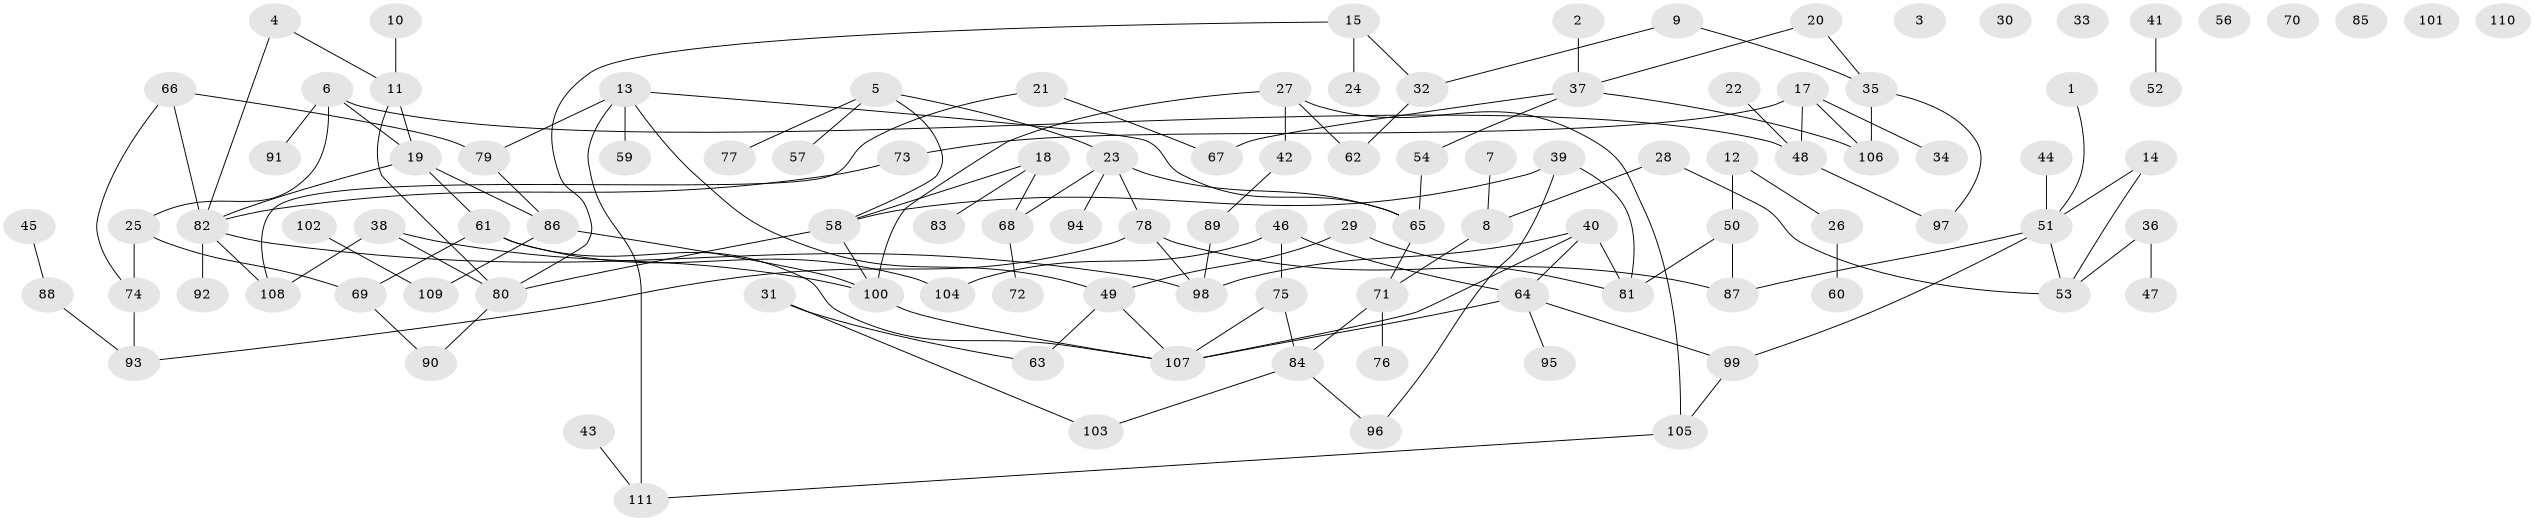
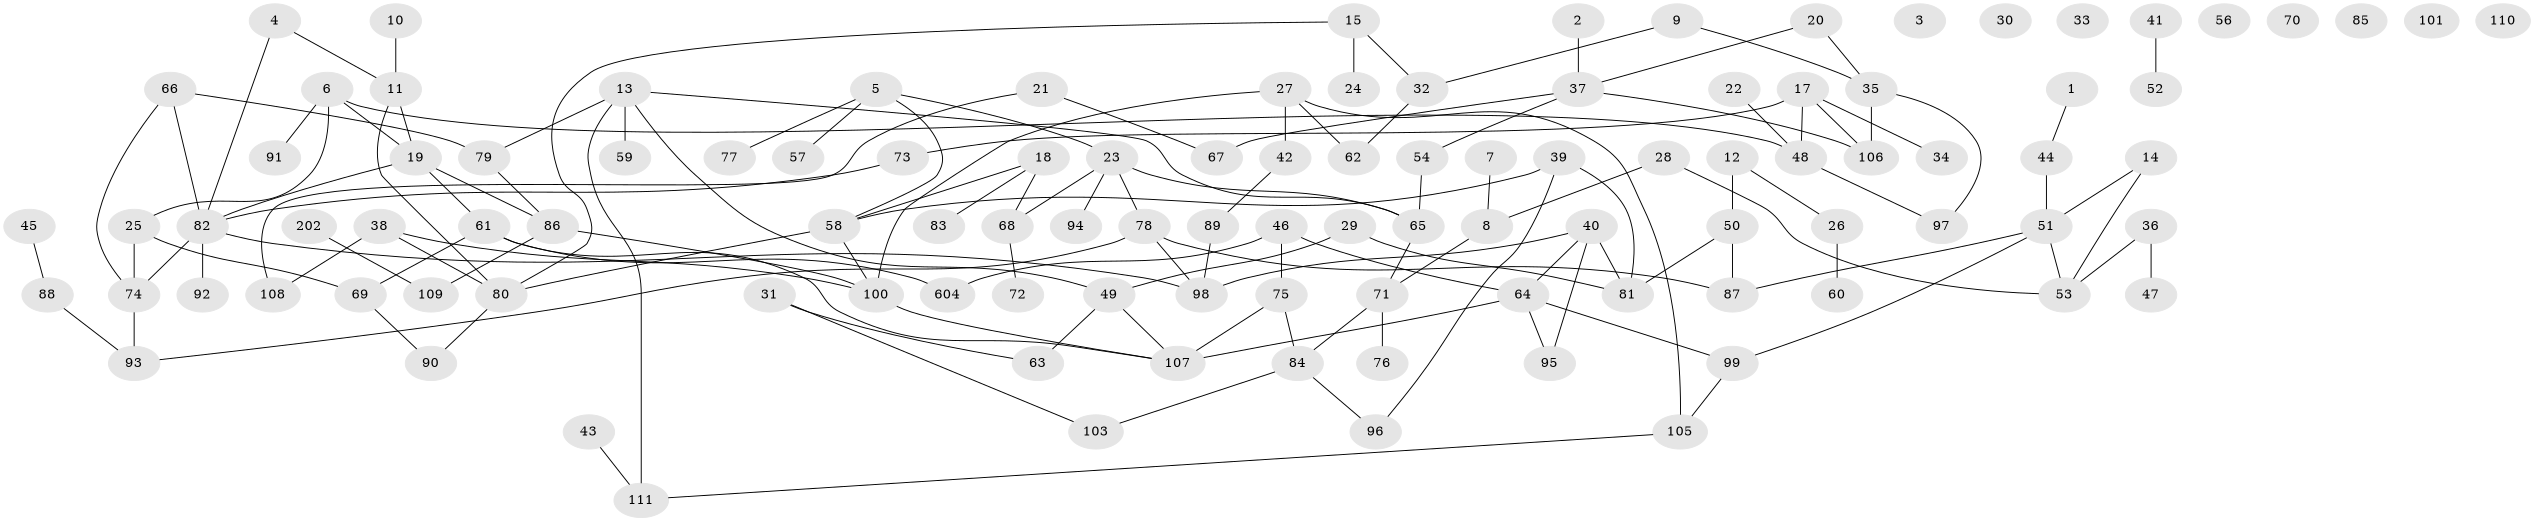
(2083, 162) -> (2059, 124)
(309, 226) -> (309, 226)
(231, 255) -> (169, 261)
(948, 295) -> (948, 295)
(1413, 313) -> (1571, 295)
